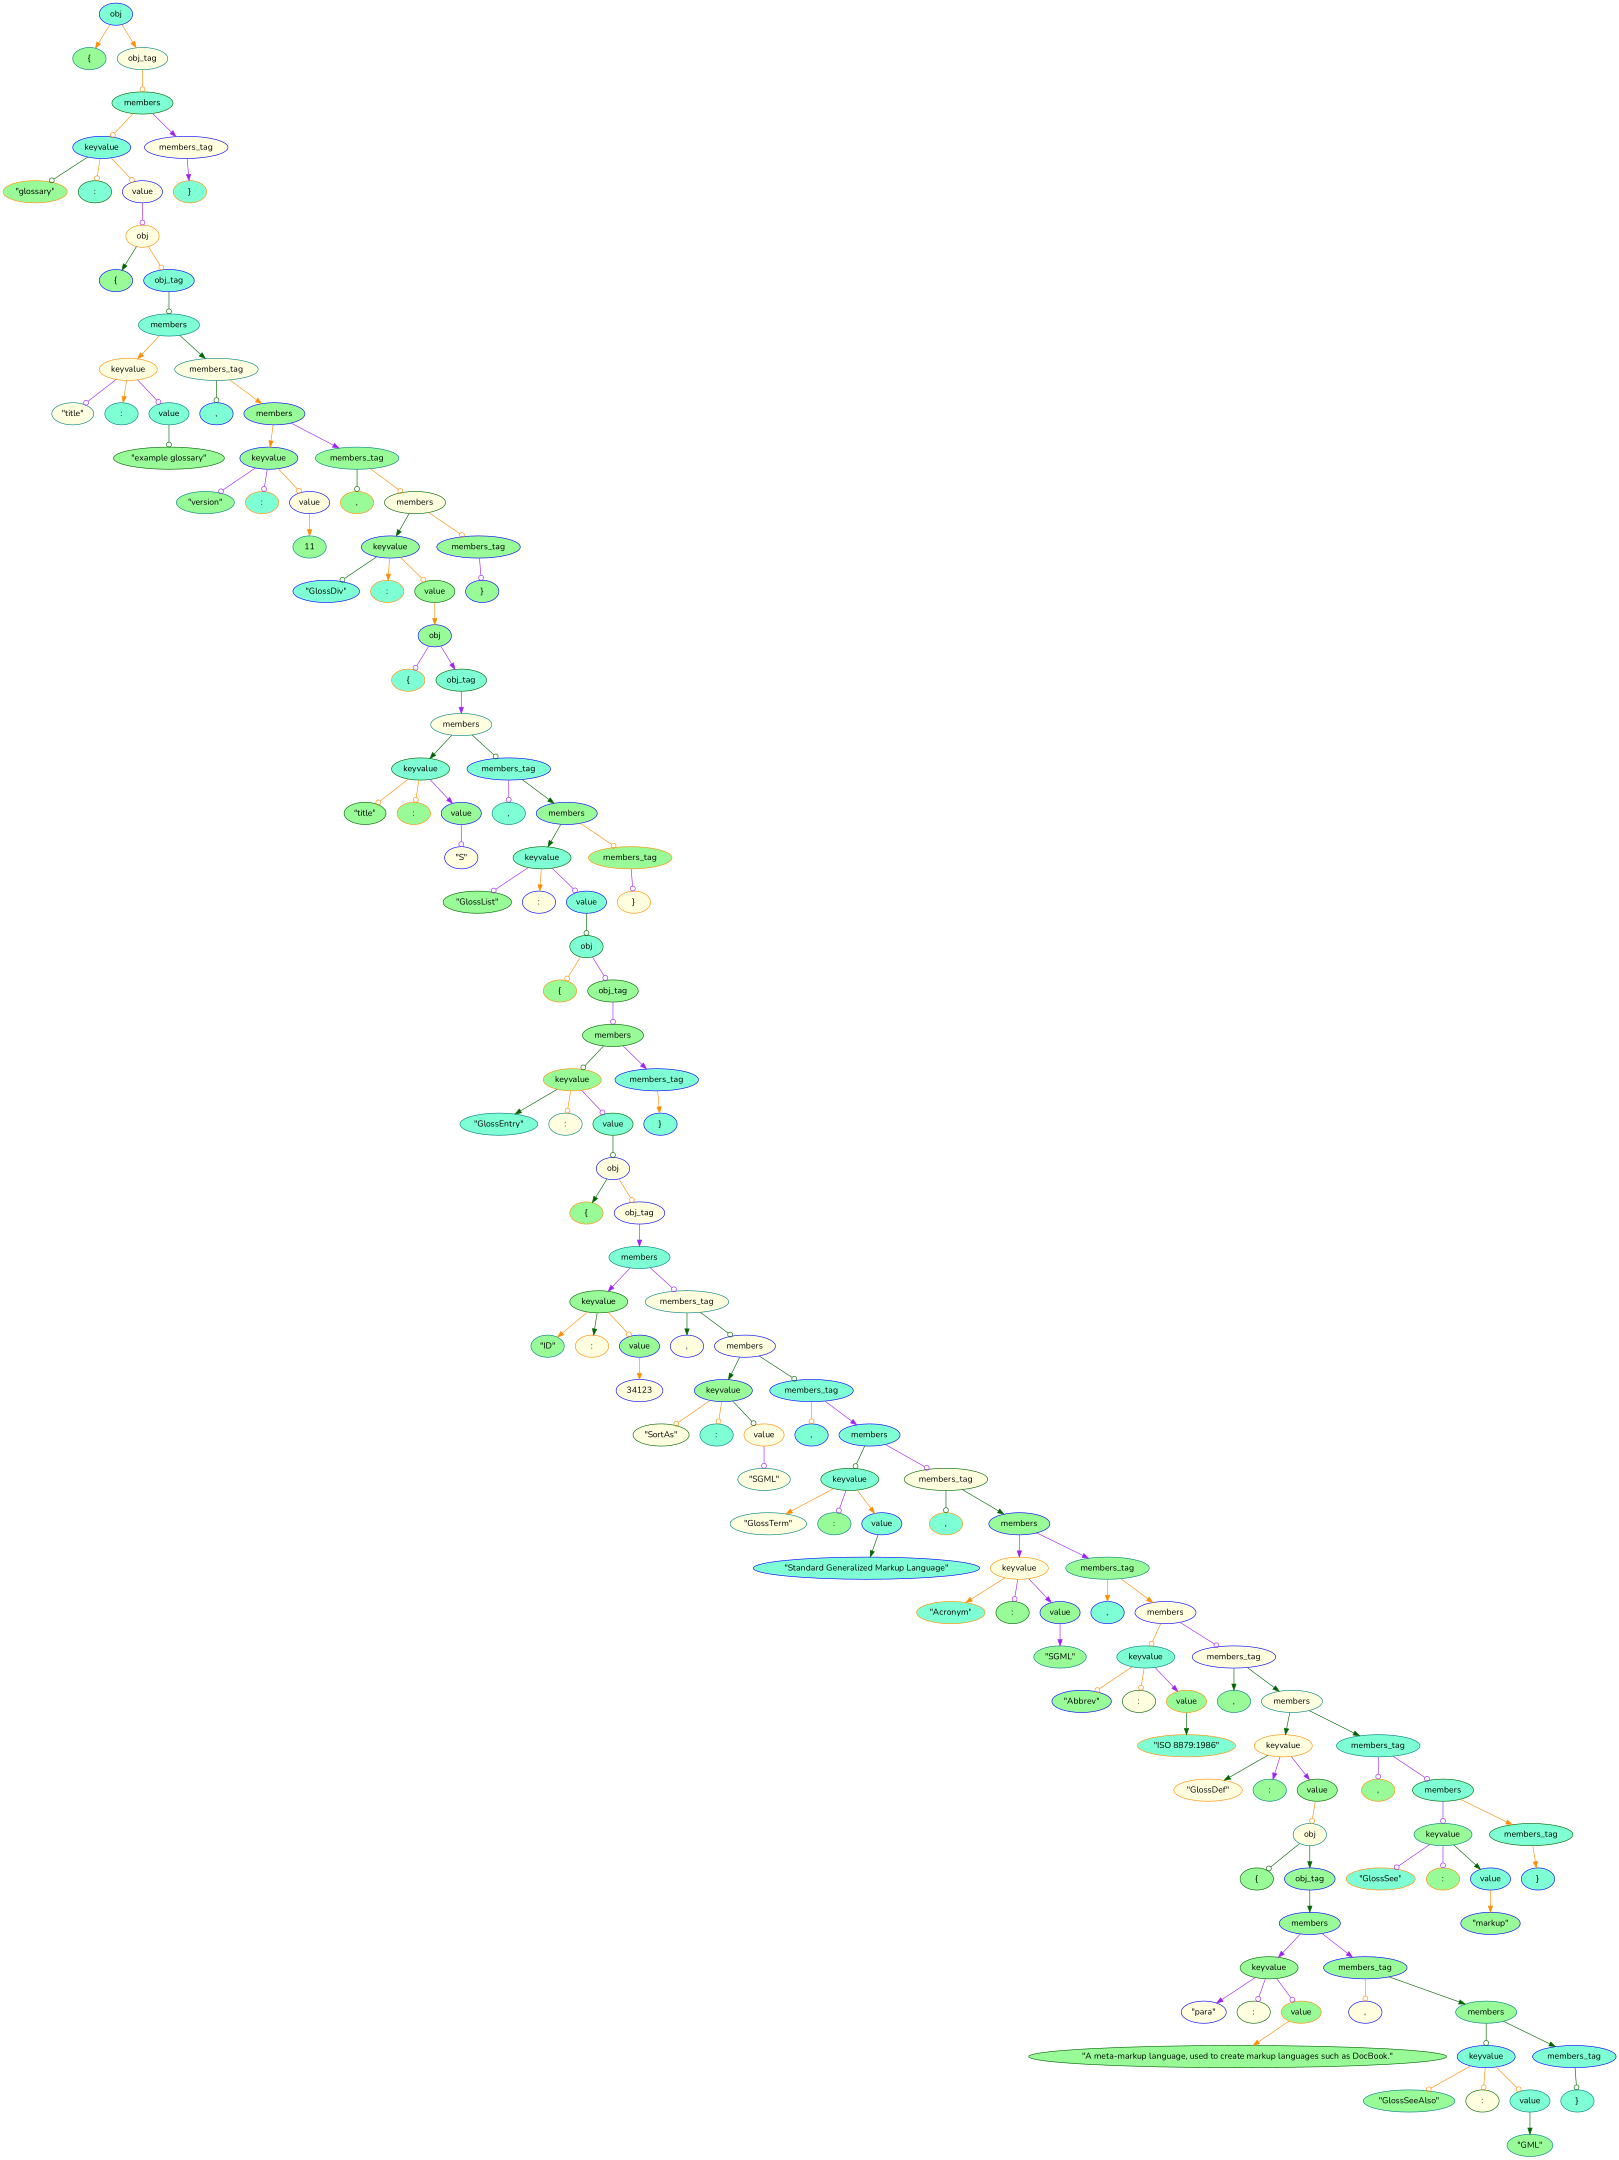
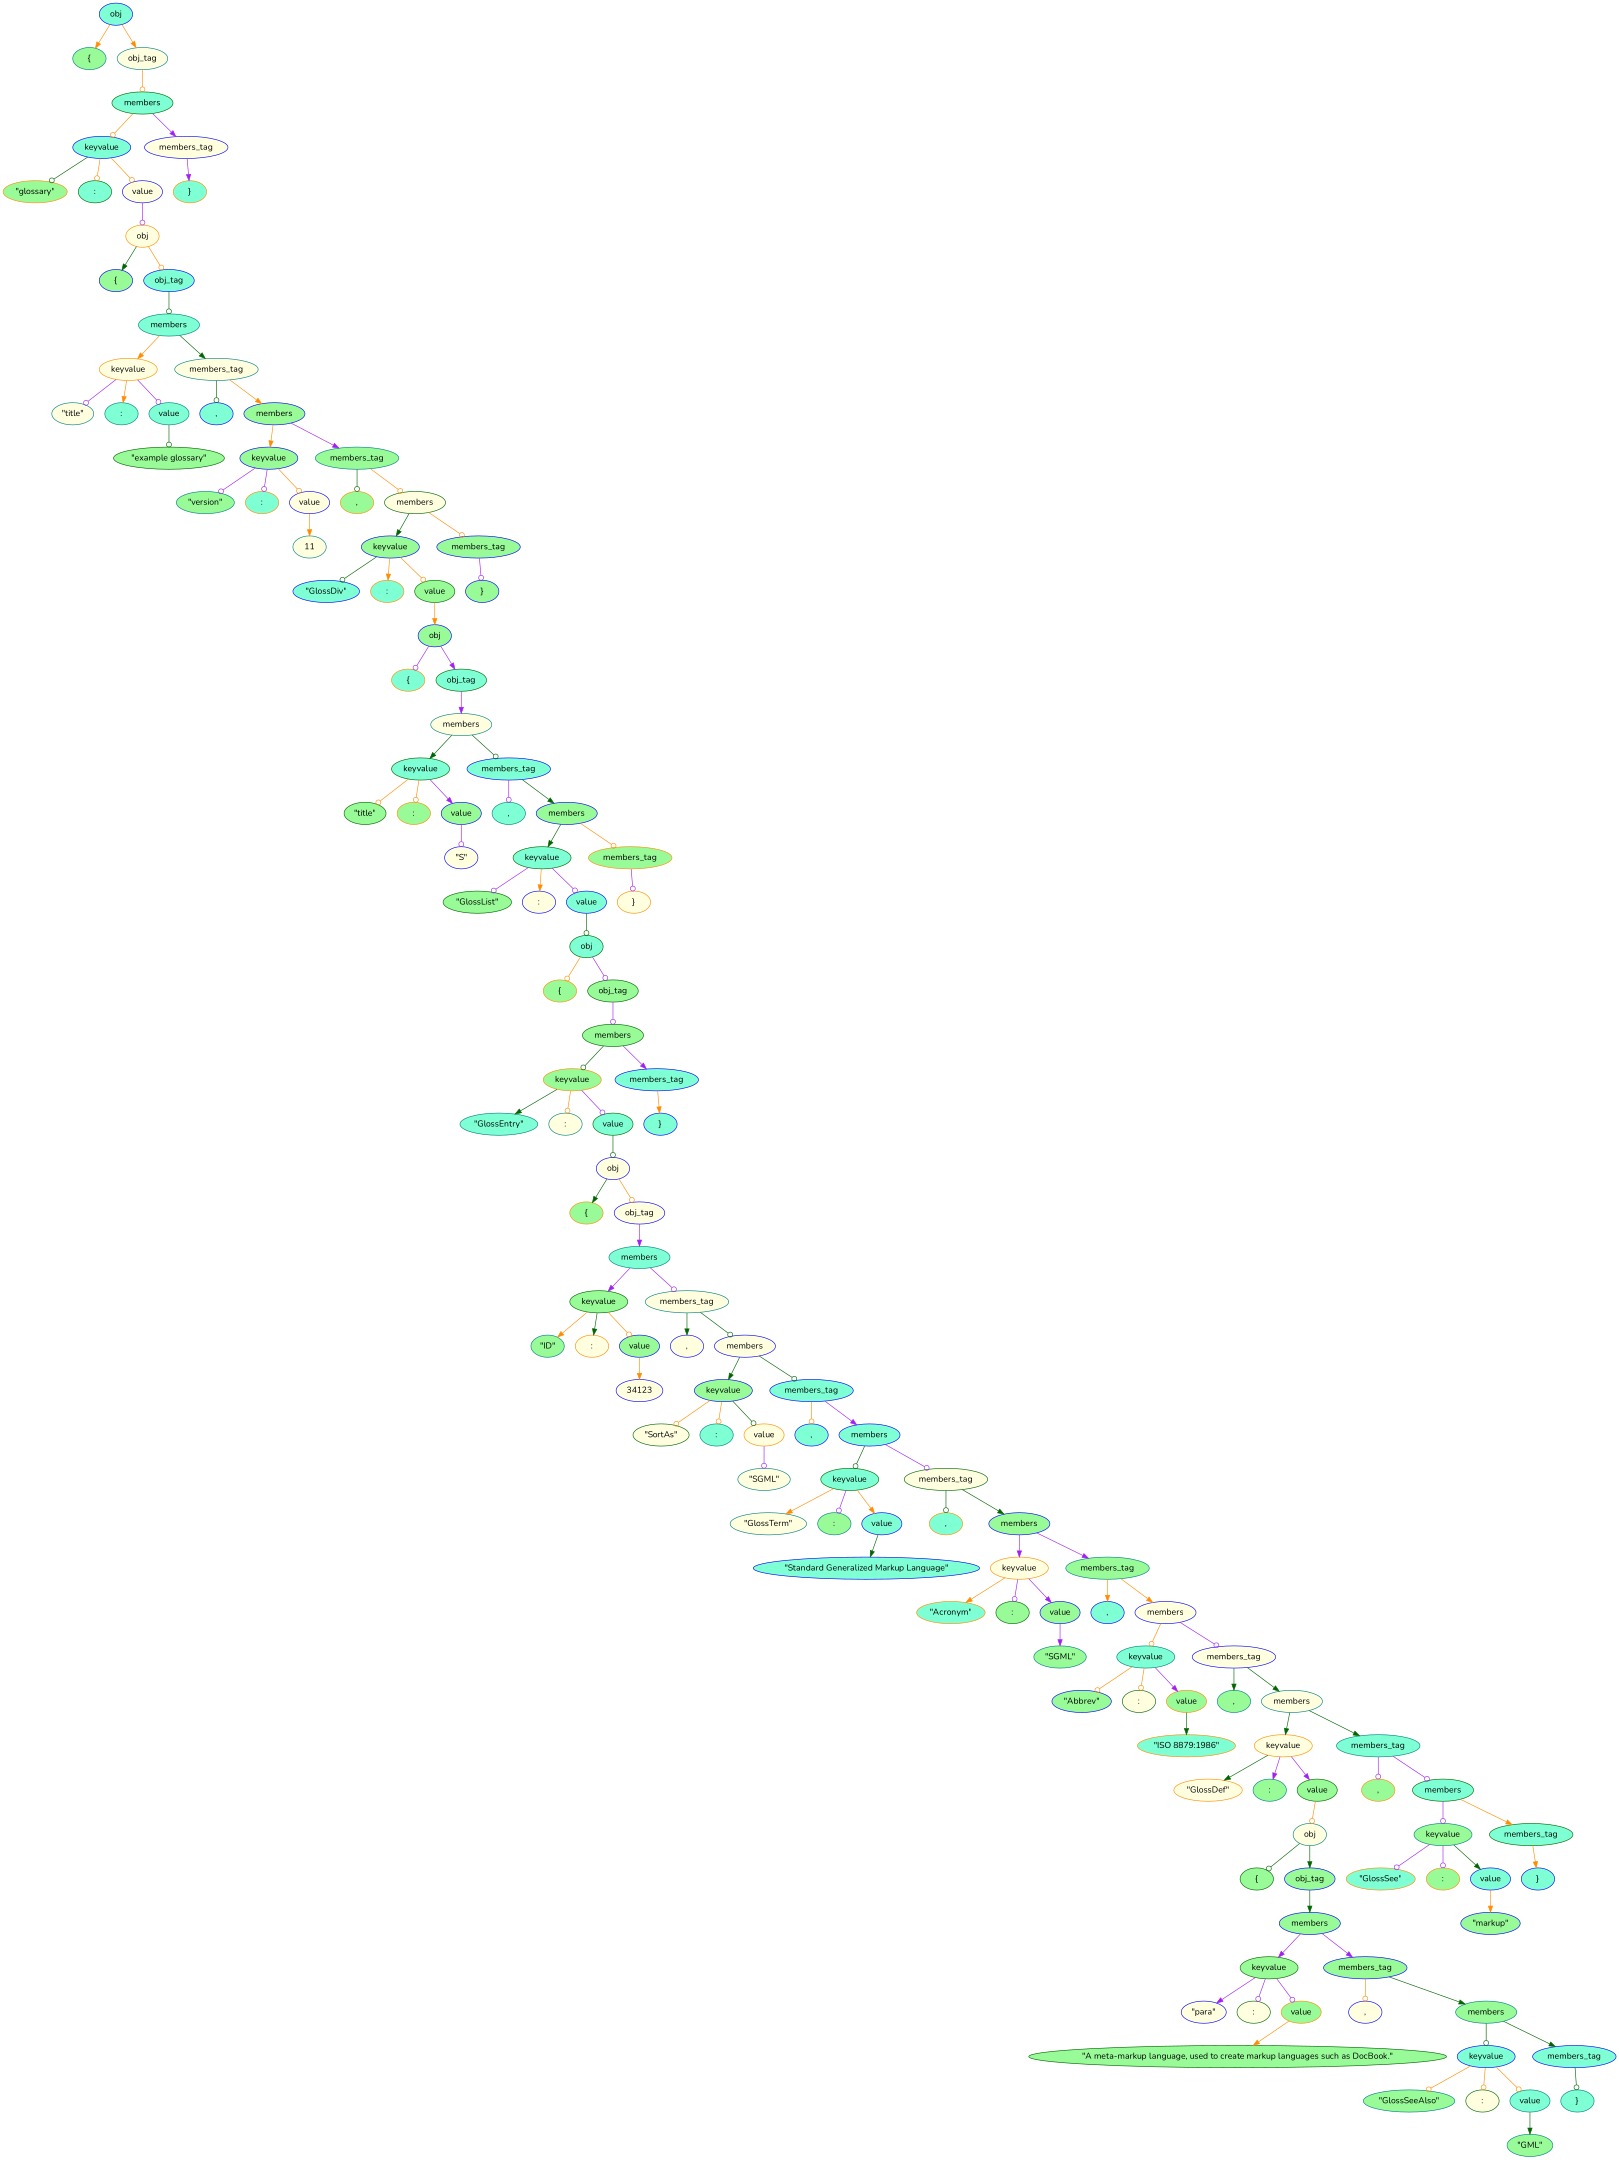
(310, 547) -> (310, 547)
